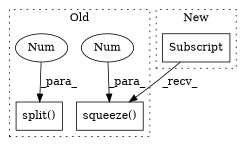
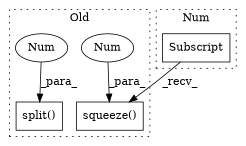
(196, 18) -> (196, 18)
